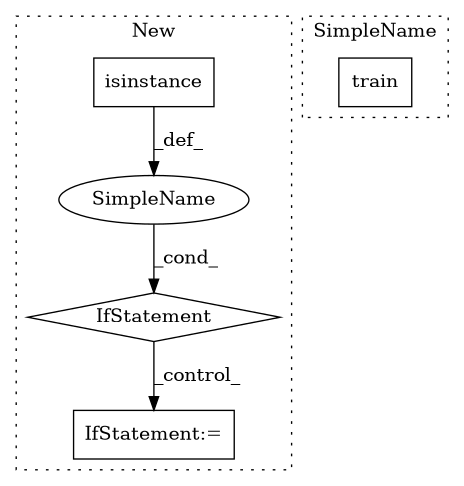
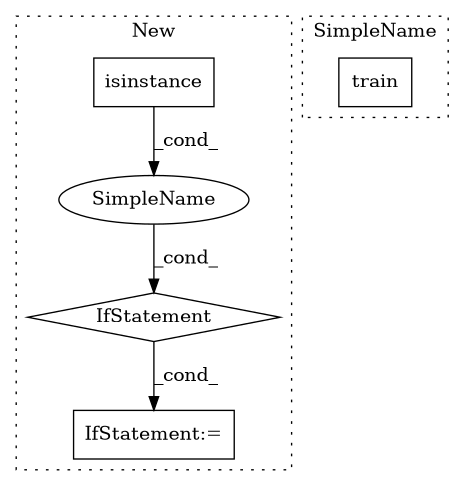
(179, 141) -> (186, 141)
(197, 376) -> (186, 376)
